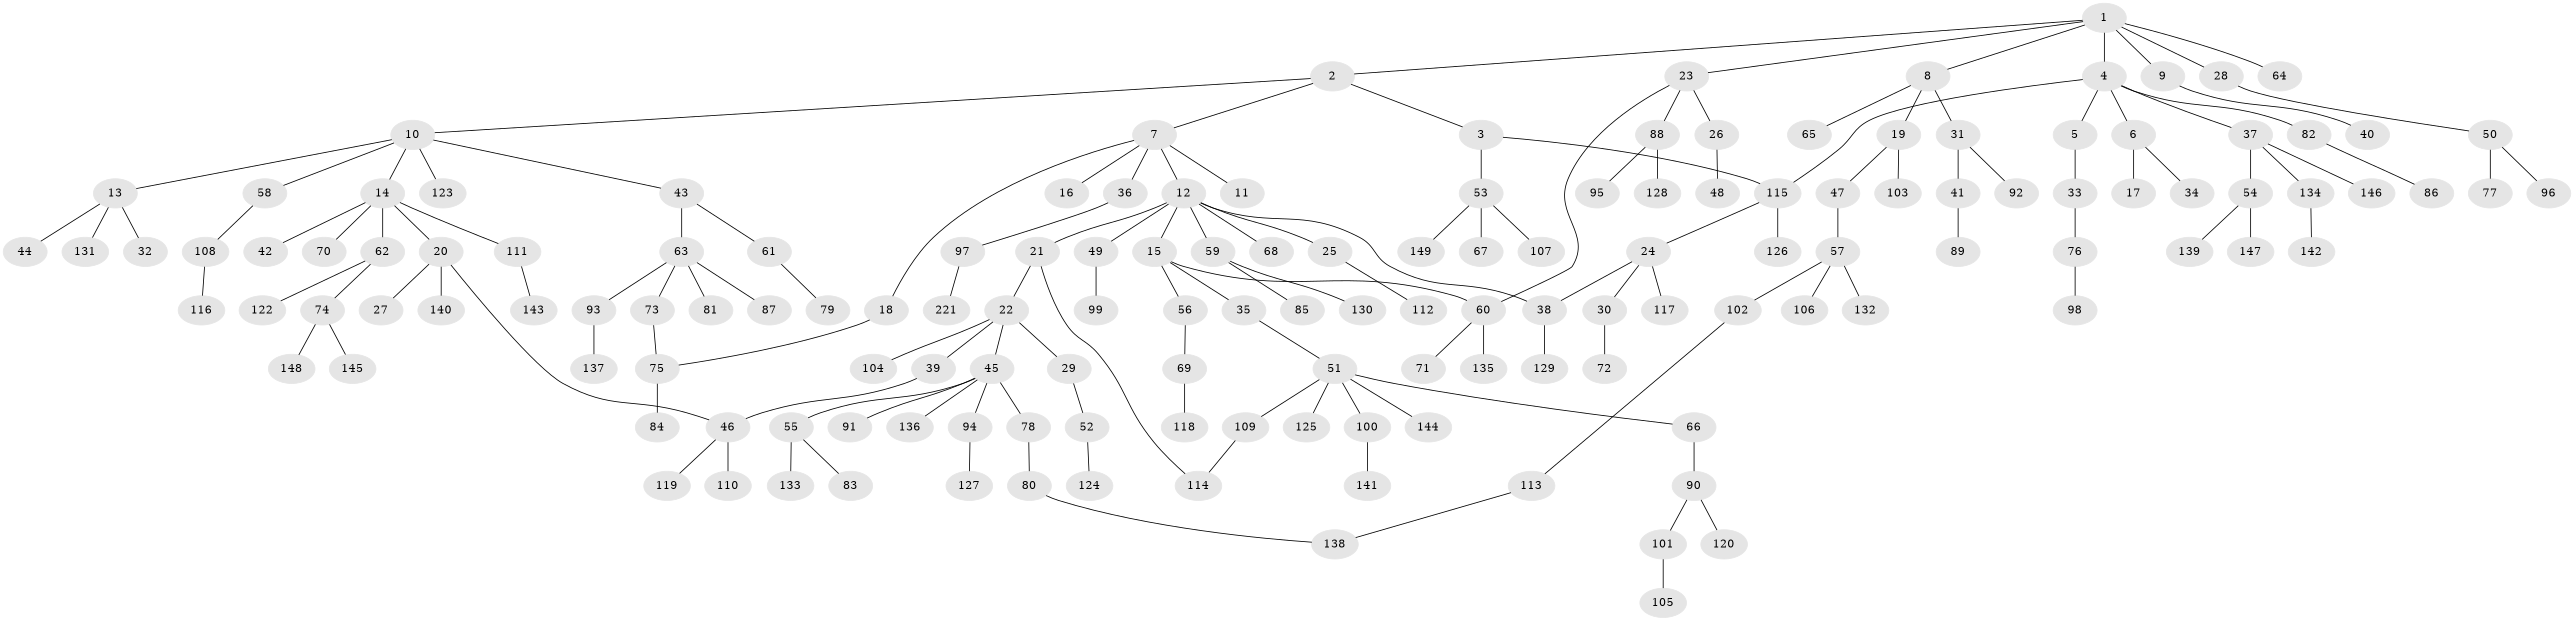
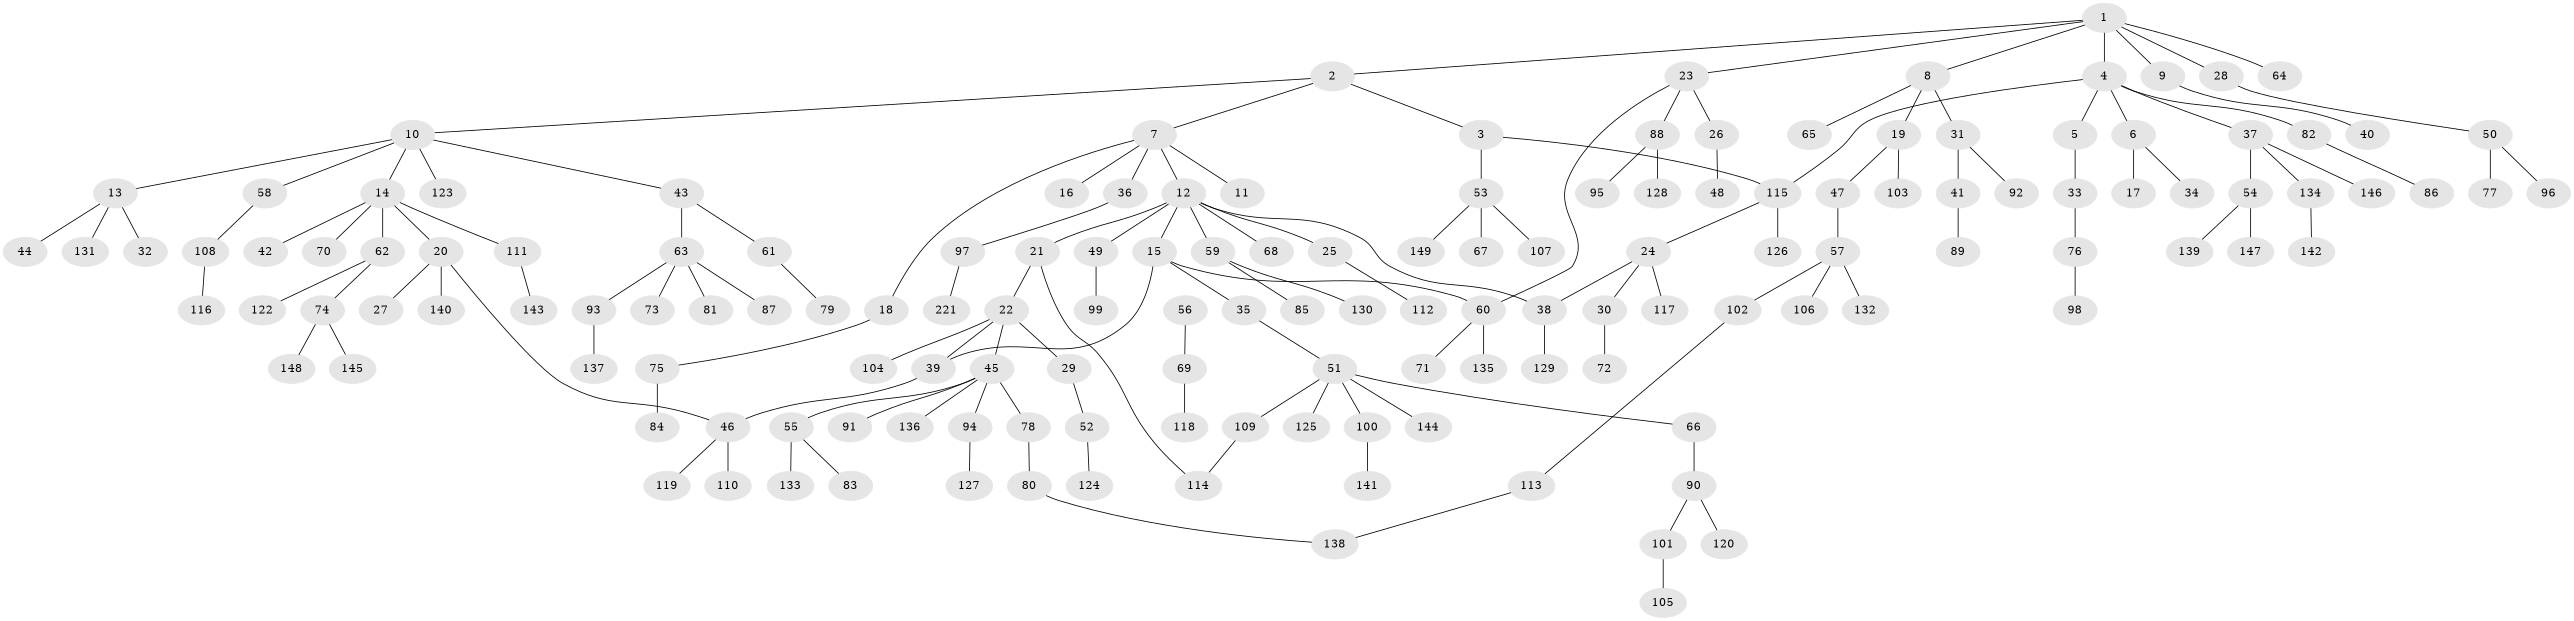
(1170, 281) -> (1073, 348)
(655, 340) -> none
